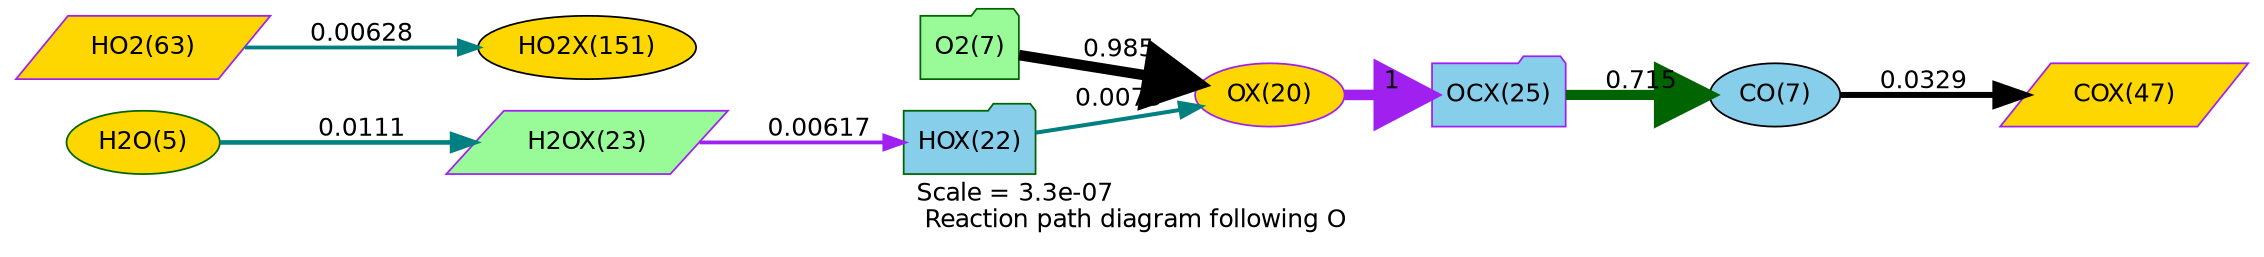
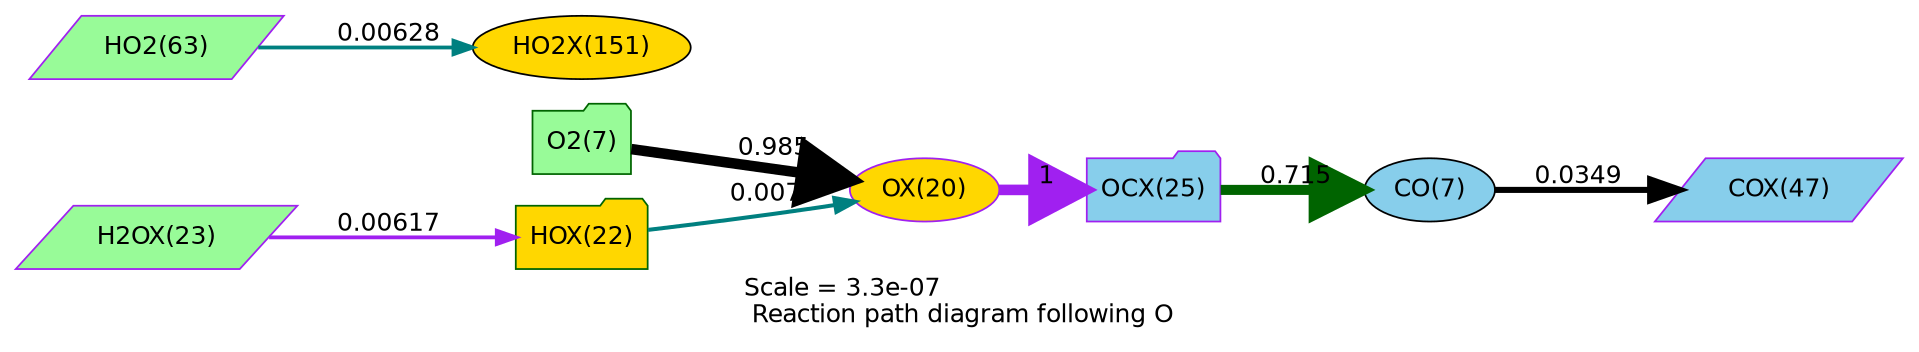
(143, 47) -> (157, 47)
(1920, 82) -> (1575, 177)
(2124, 95) -> (1779, 190)
(143, 142) -> none
(970, 142) -> (582, 237)
